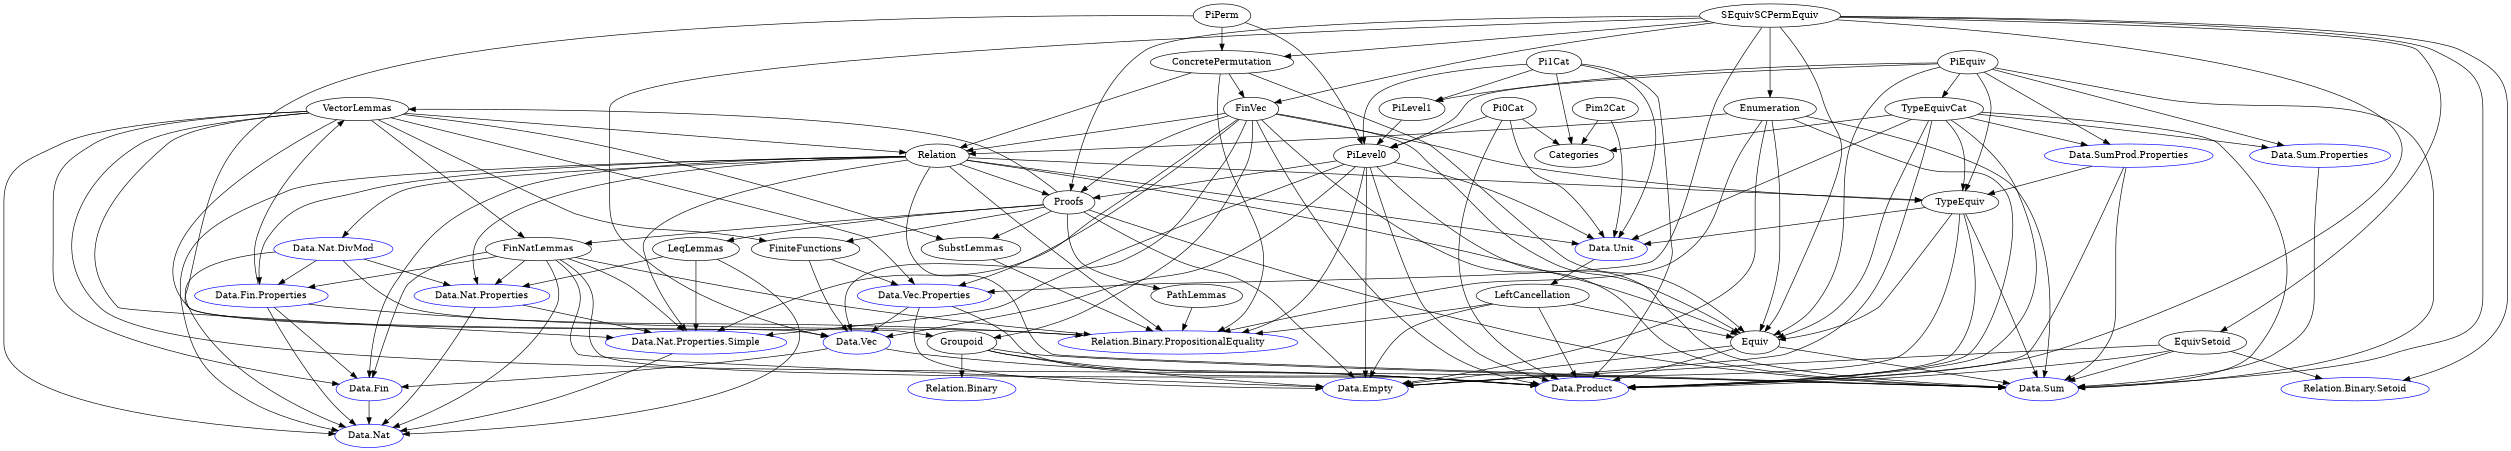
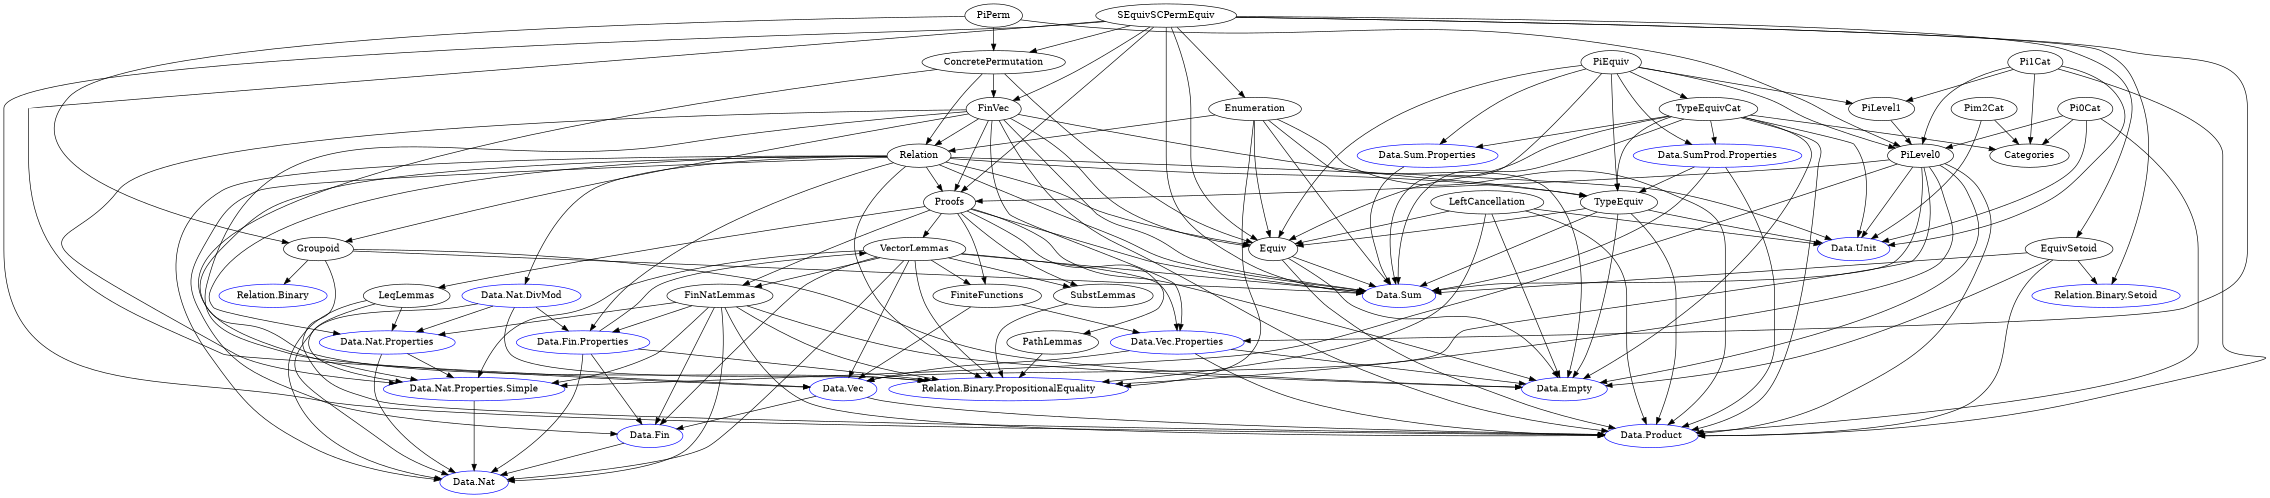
(652, 133) -> (936, 322)
(1575, 270) -> (1674, 226)
